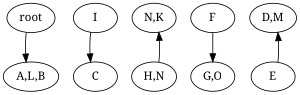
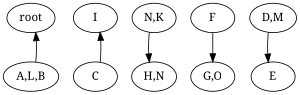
(26, 43) -> (36, 52)
(90, 43) -> (101, 51)
(160, 51) -> (149, 43)
(279, 52) -> (268, 43)
